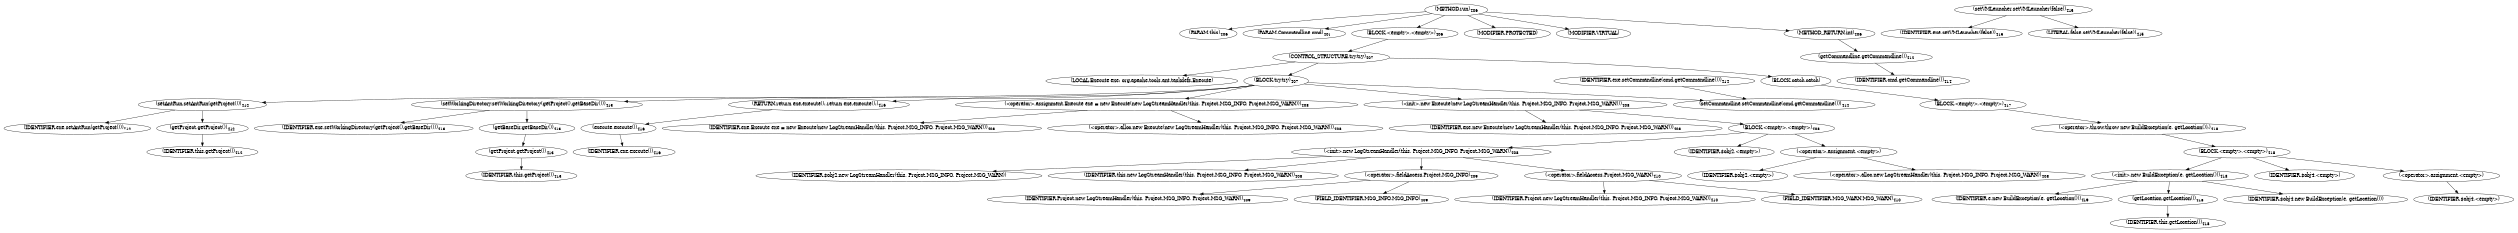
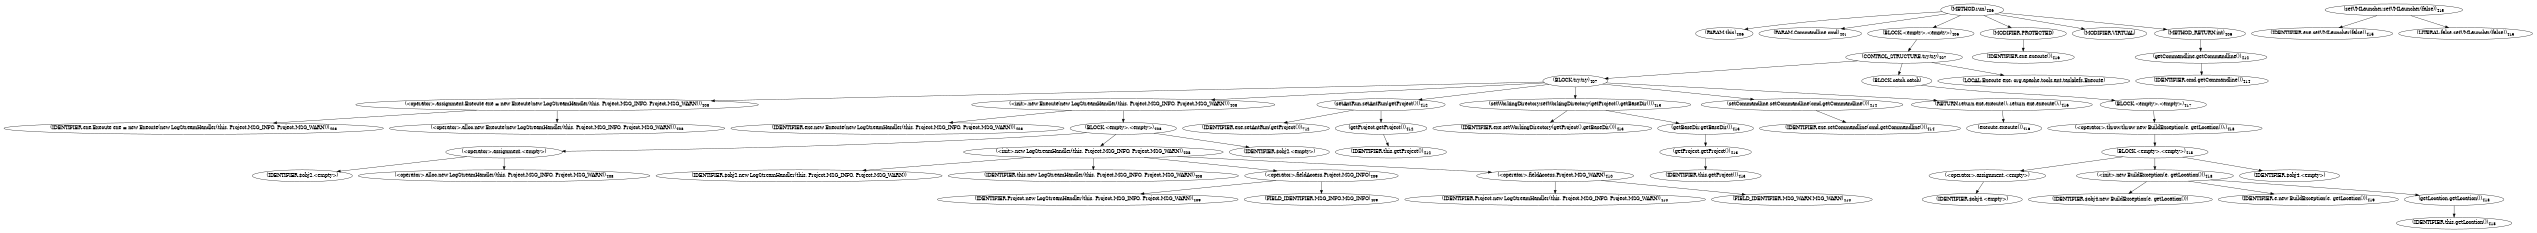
(1713, 93) -> (1829, 116)
(621, 139) -> (2023, 44)
